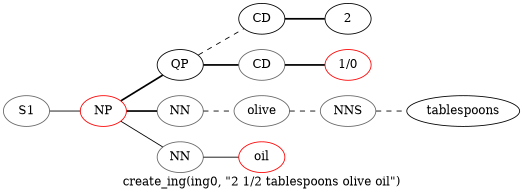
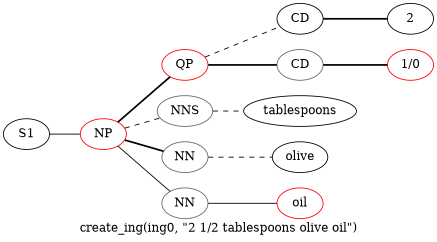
(180, 65) -> (185, 65)
(26, 111) -> (26, 134)
(262, 111) -> (300, 157)
(305, 111) -> (142, 123)
